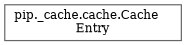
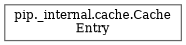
(93, 23) -> (93, 23)
